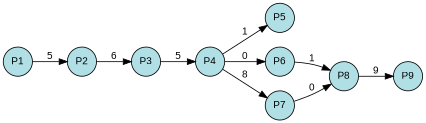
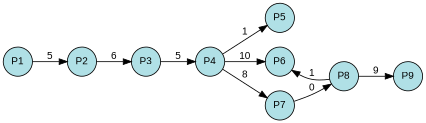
(245, 56) -> (245, 56)
(309, 64) -> (314, 80)
